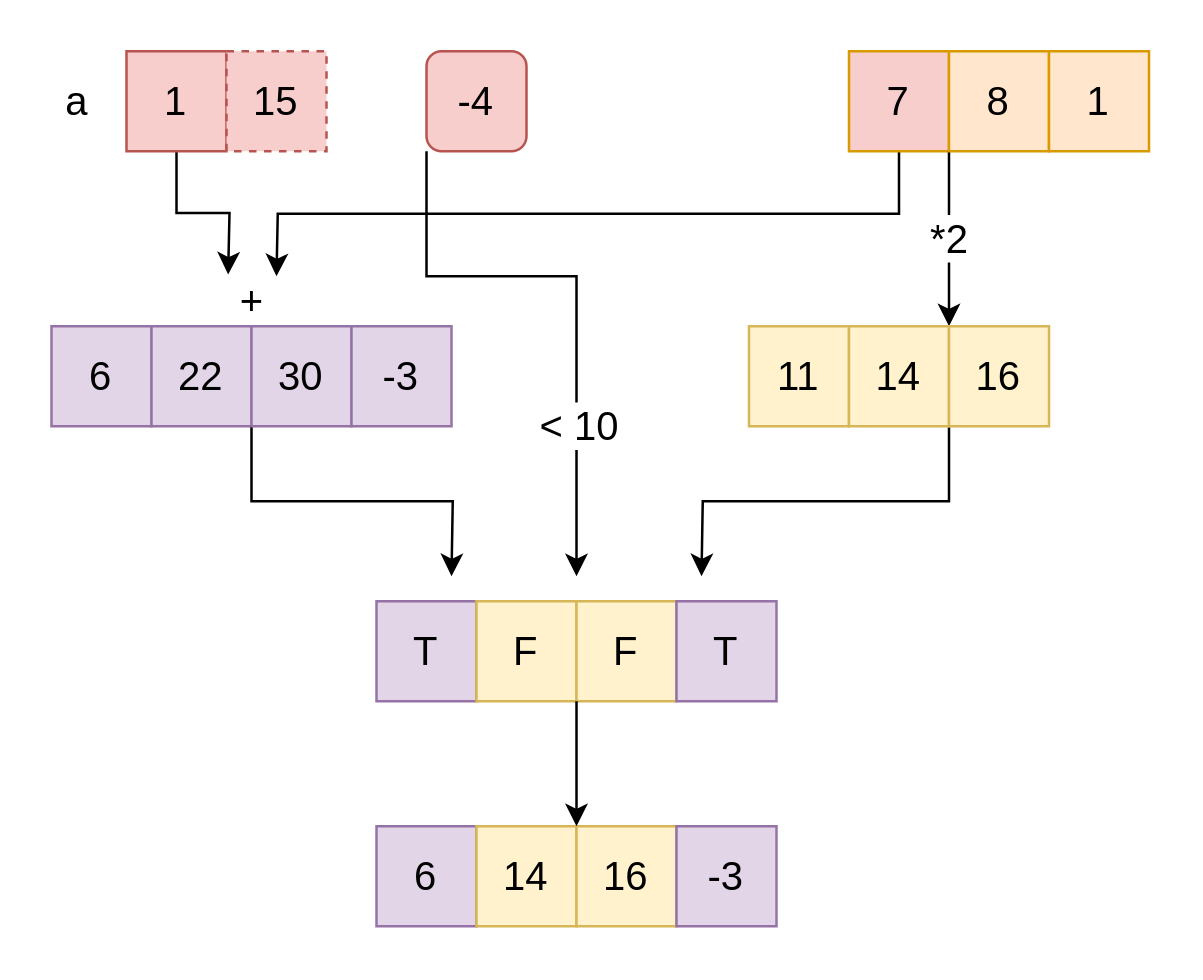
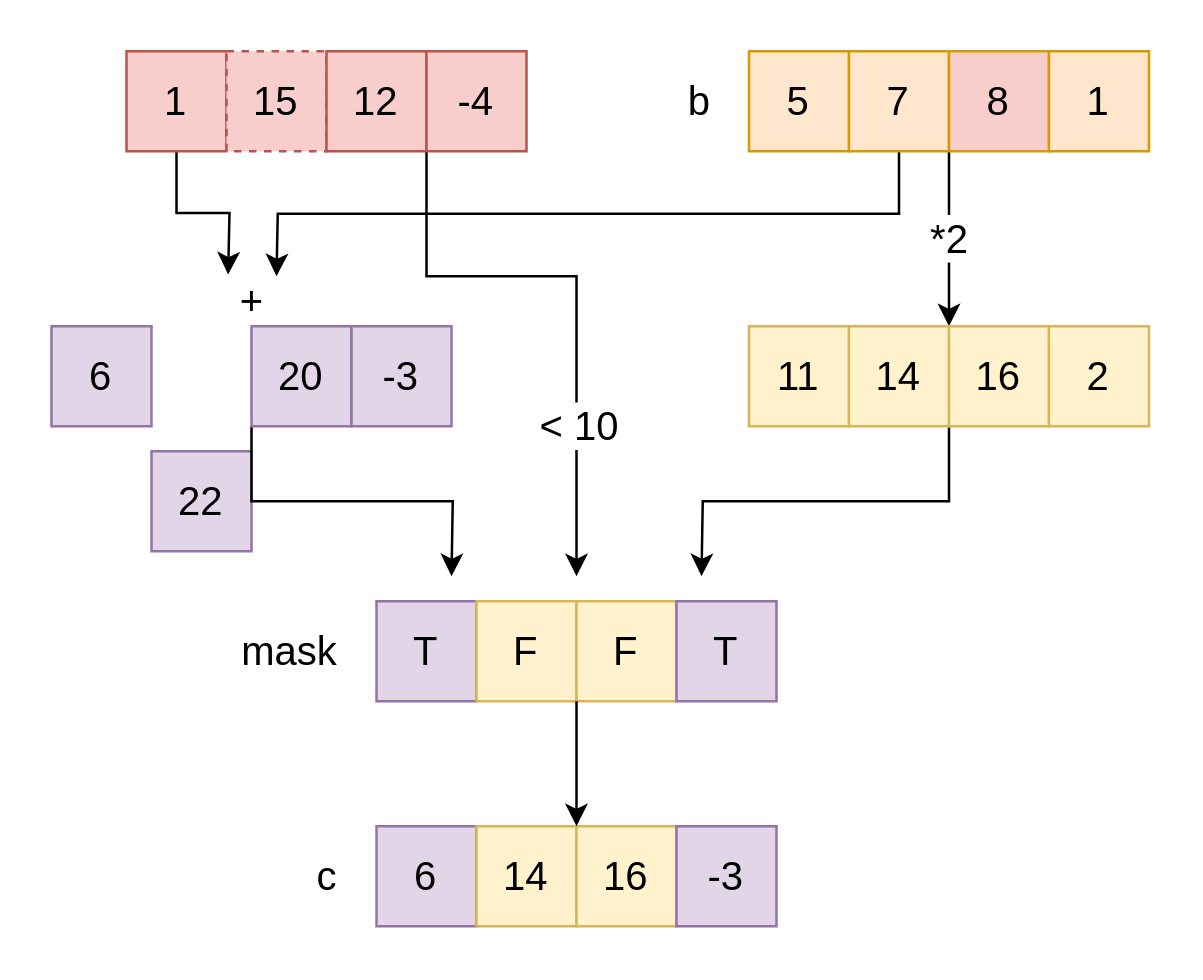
(76, 101) -> none
none -> (376, 101)
(476, 101) -> (476, 101)
none -> (699, 101)
none -> (799, 101)
(899, 101) -> (899, 101)
(999, 101) -> (999, 101)
(201, 376) -> (201, 501)
(301, 376) -> (301, 376)
none -> (1099, 376)
none -> (289, 651)
none -> (326, 876)
